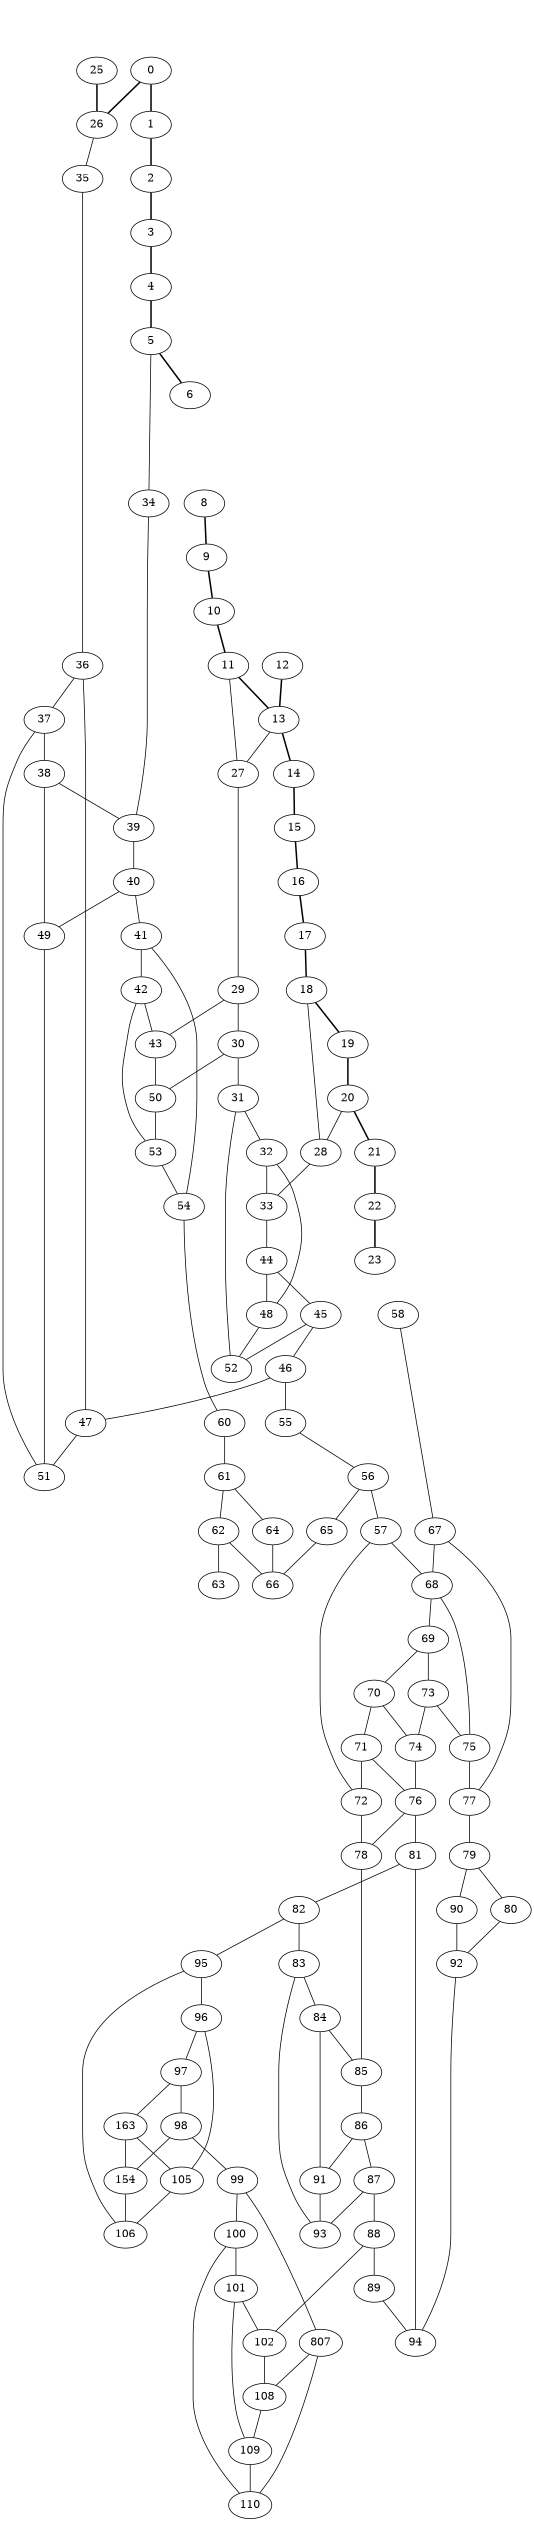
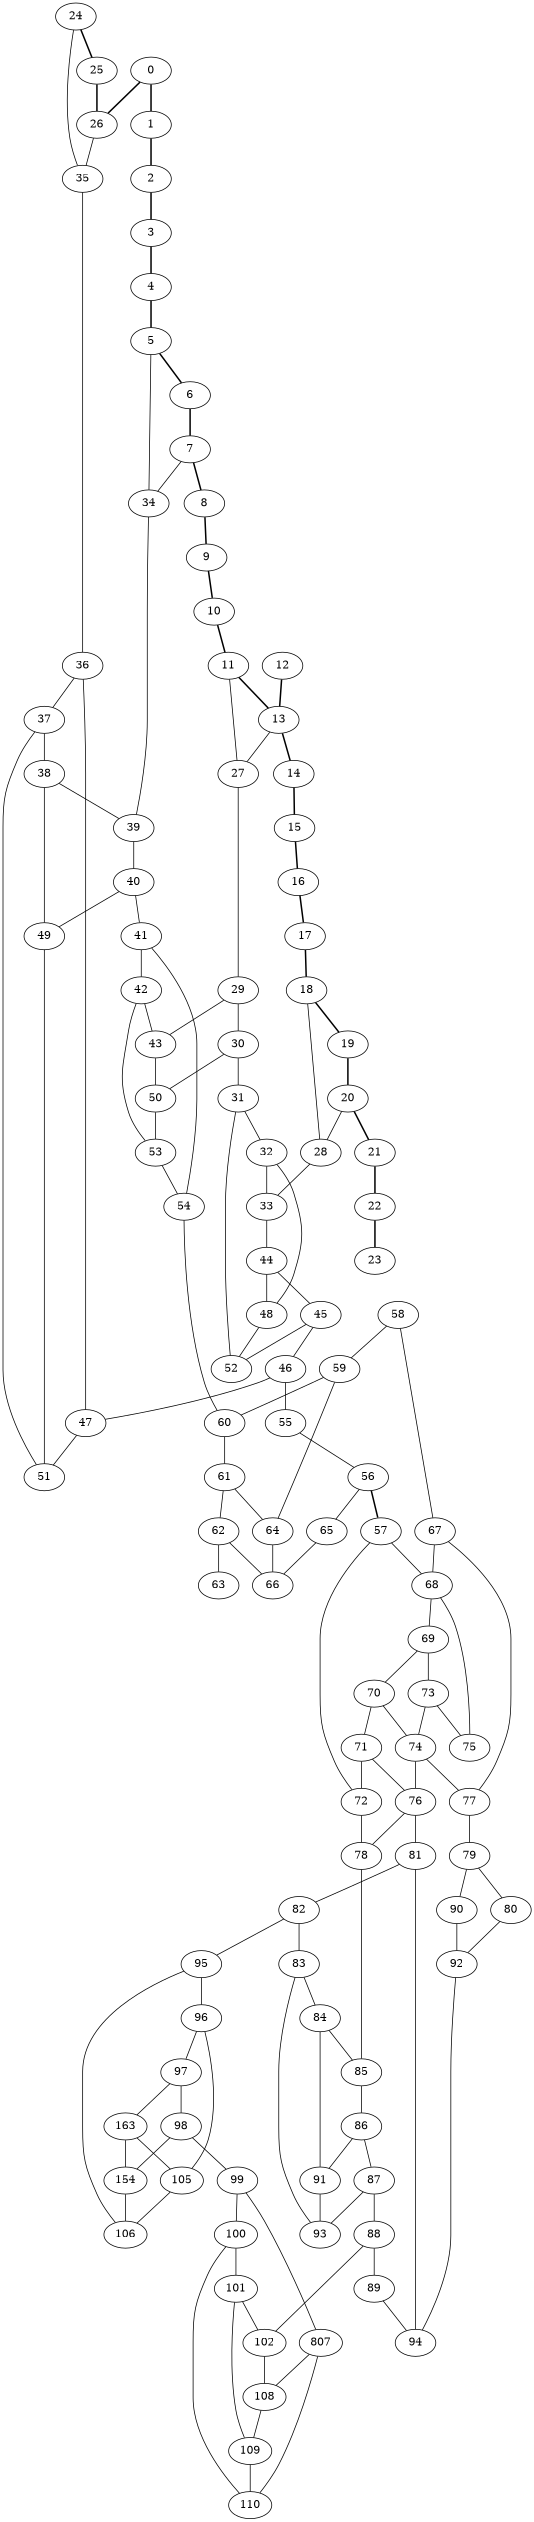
none -> (76, 17)
none -> (190, 449)
none -> (340, 1369)
(375, 1504) -> (375, 1504)
(470, 1775) -> (442, 1775)
